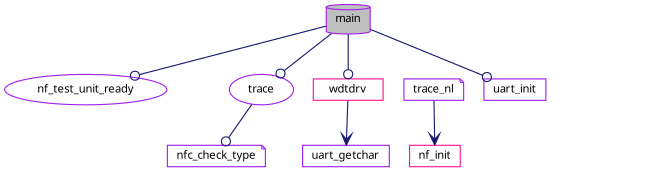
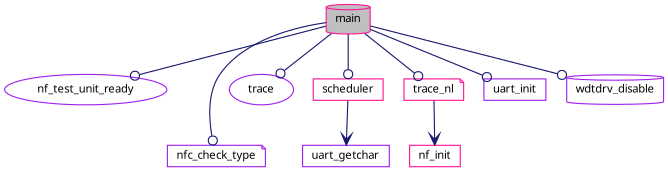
(348, 19) -> (348, 19)
none -> (390, 53)
(348, 90) -> (348, 90)
(434, 90) -> (434, 90)
none -> (615, 90)
(240, 121) -> (237, 57)
